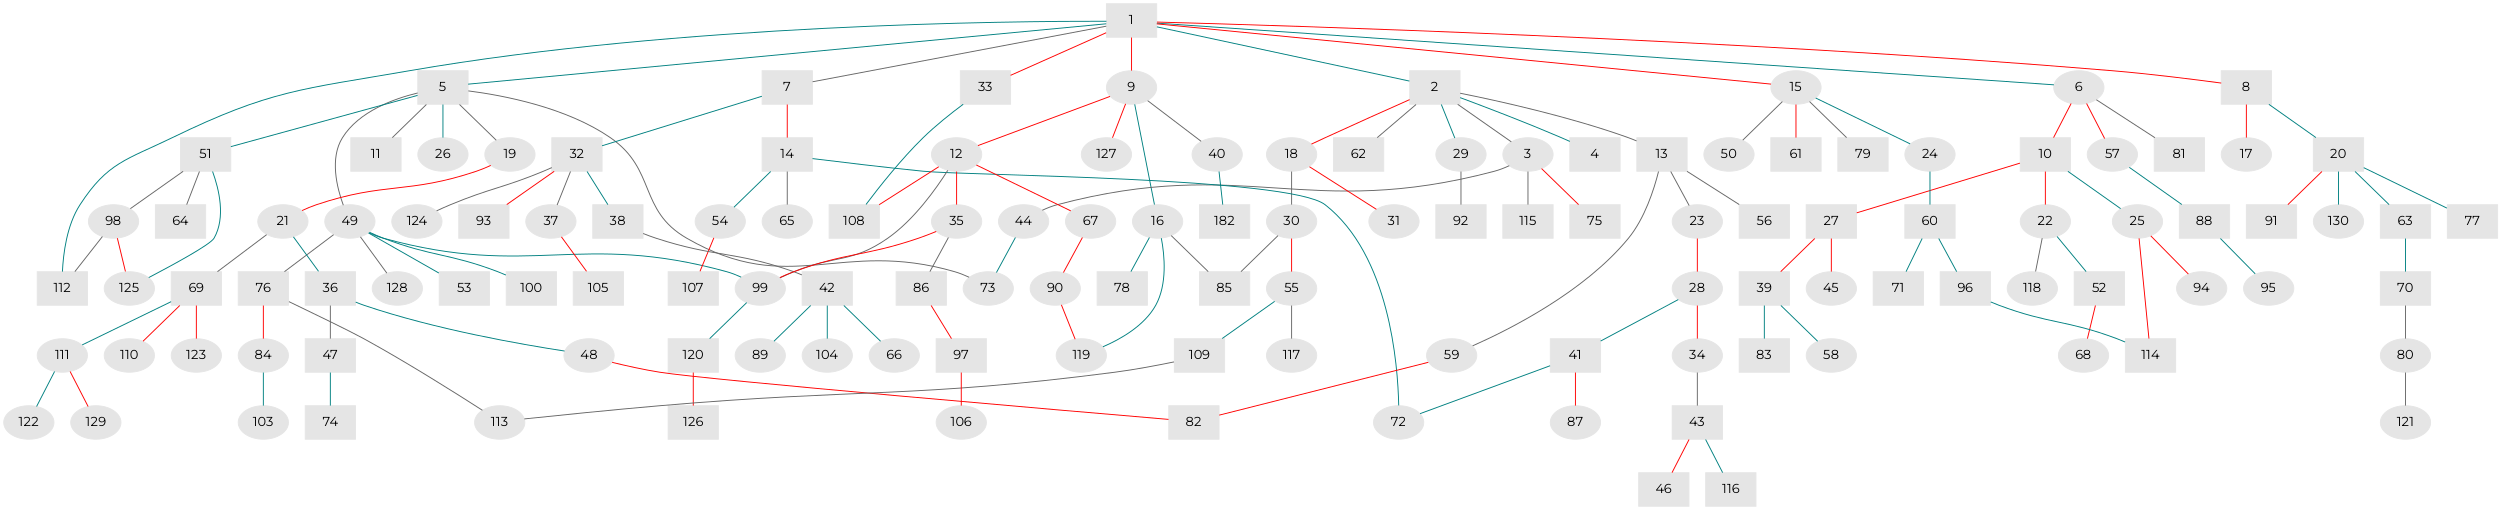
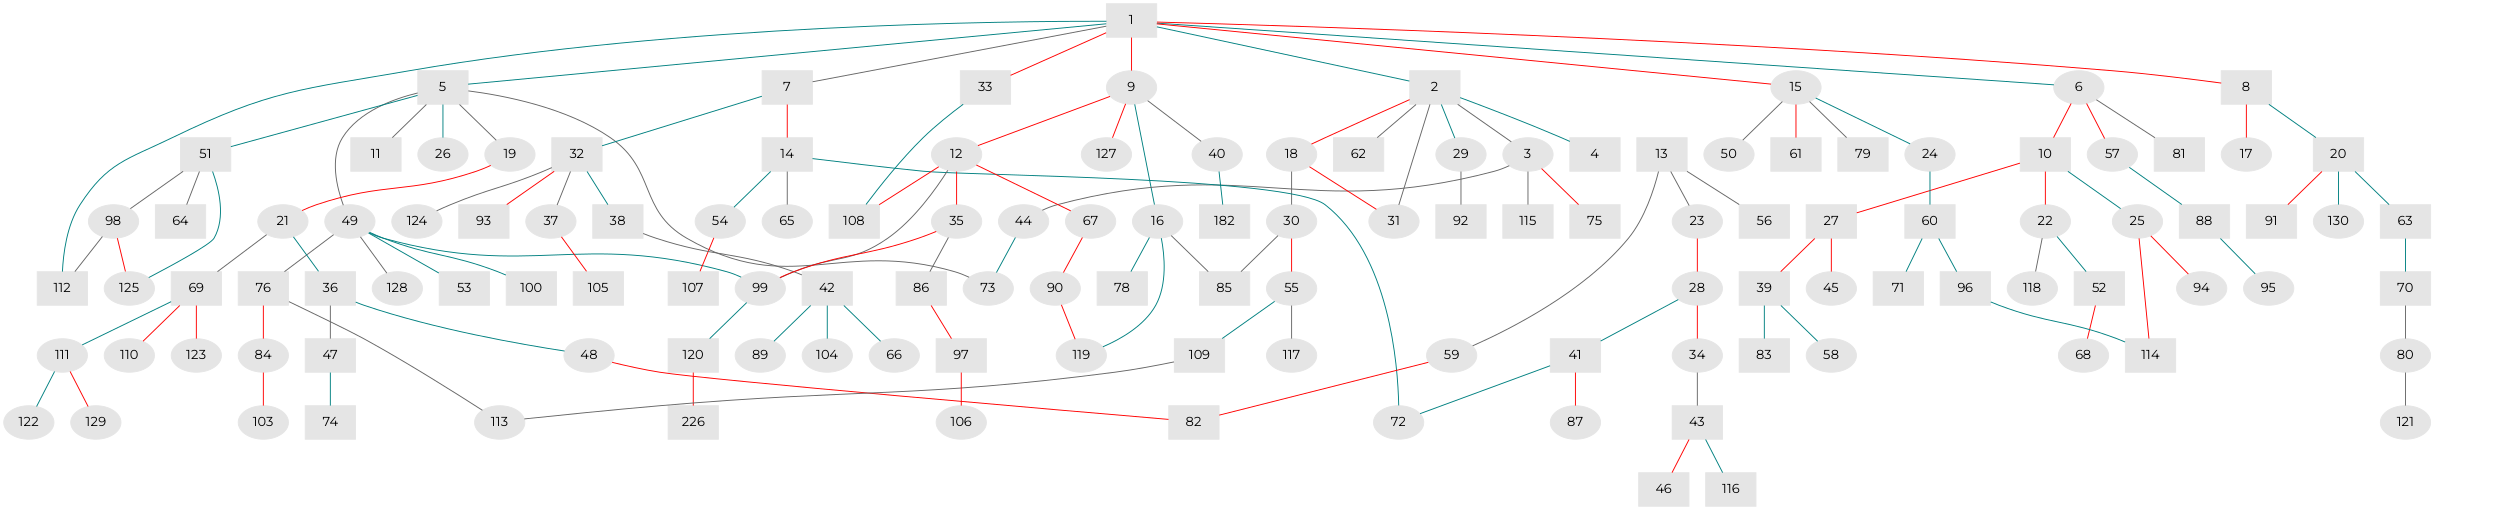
(1549, 114) -> (1414, 155)
(2472, 221) -> none
(263, 389) -> (263, 389)
(693, 422) -> (693, 422)
